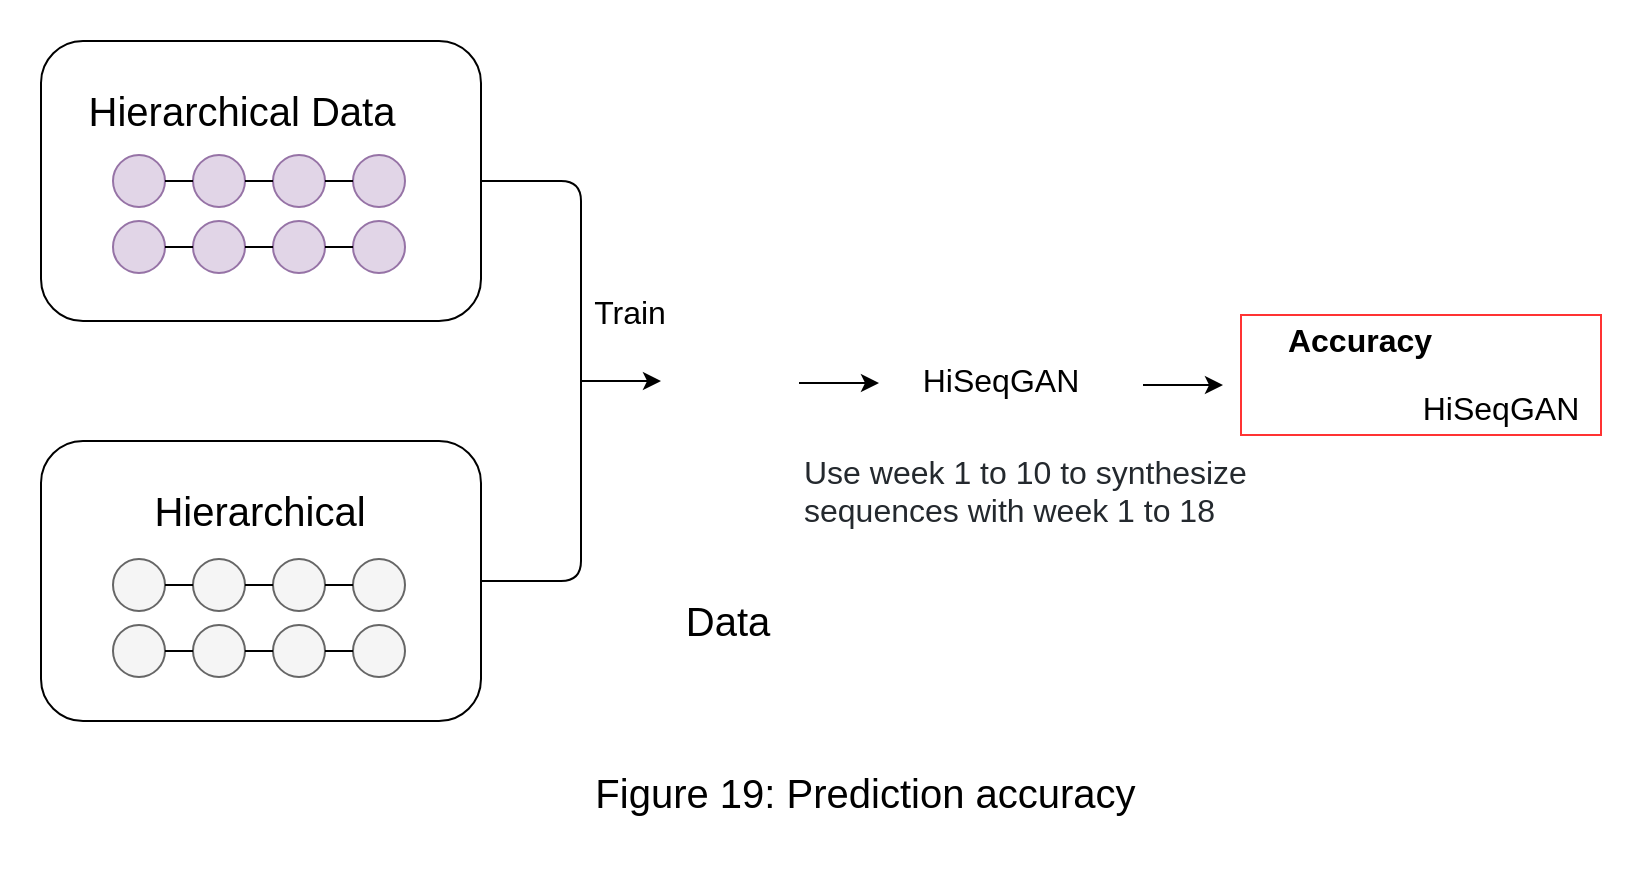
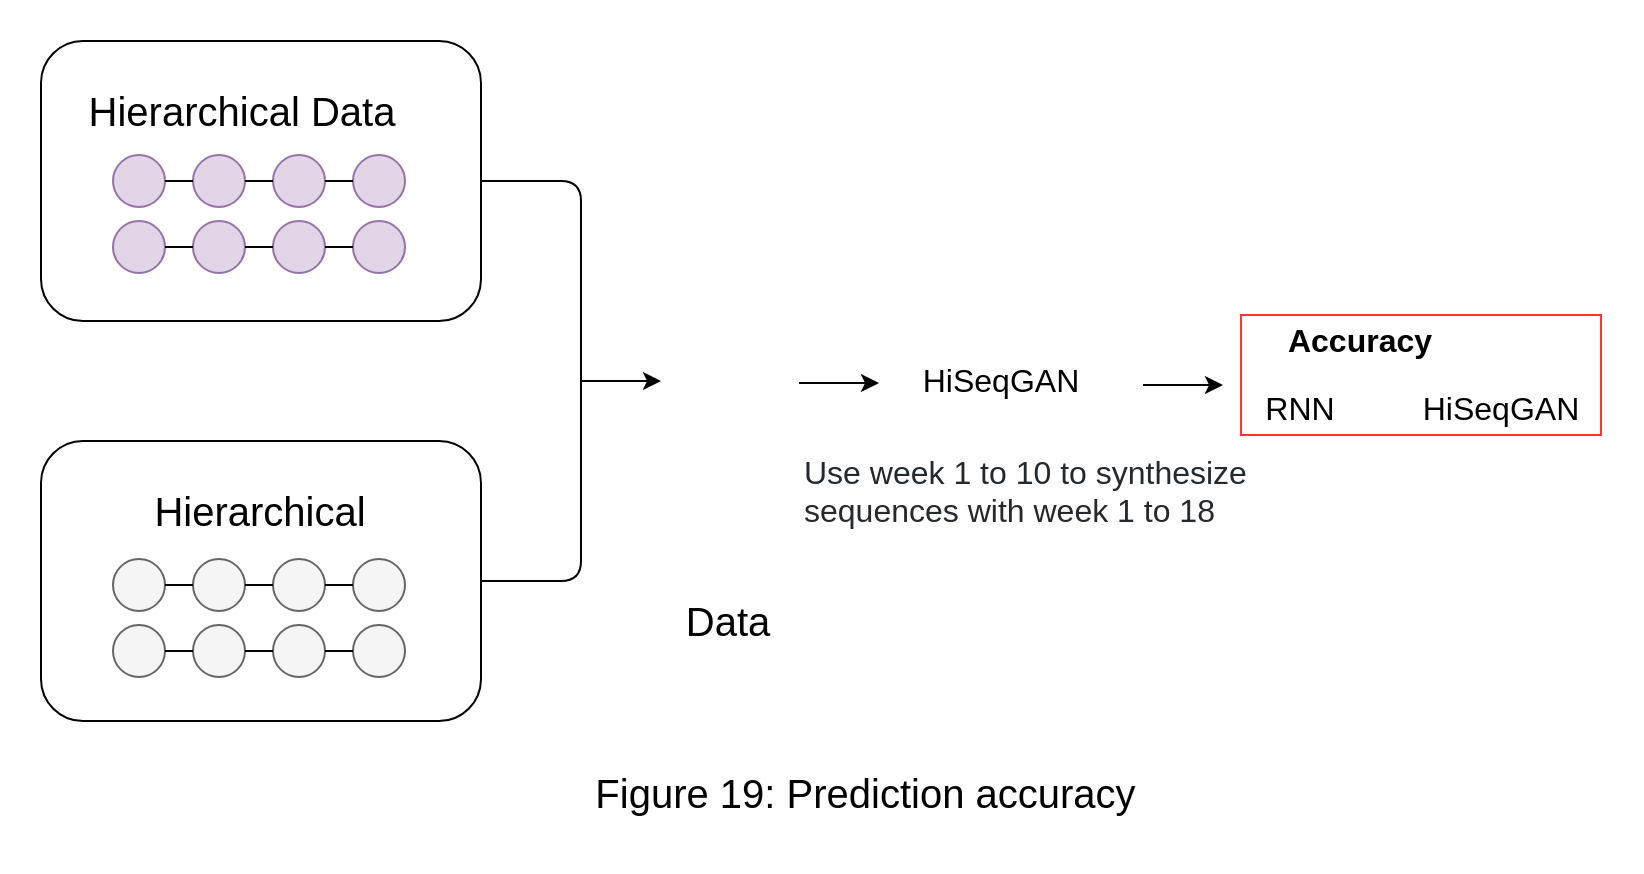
(631, 313) -> none
none -> (1301, 409)
